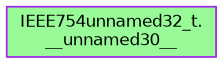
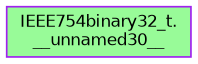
(111, 32) -> (99, 32)
